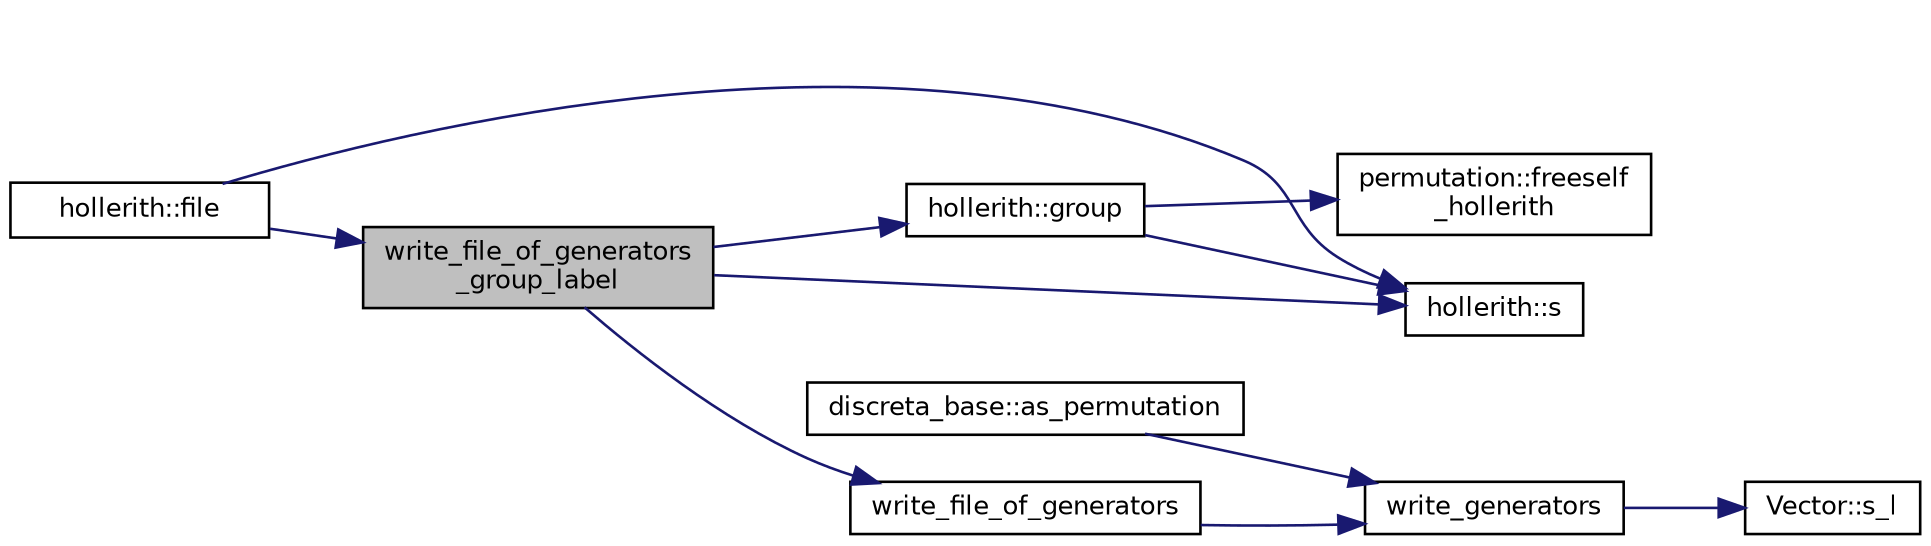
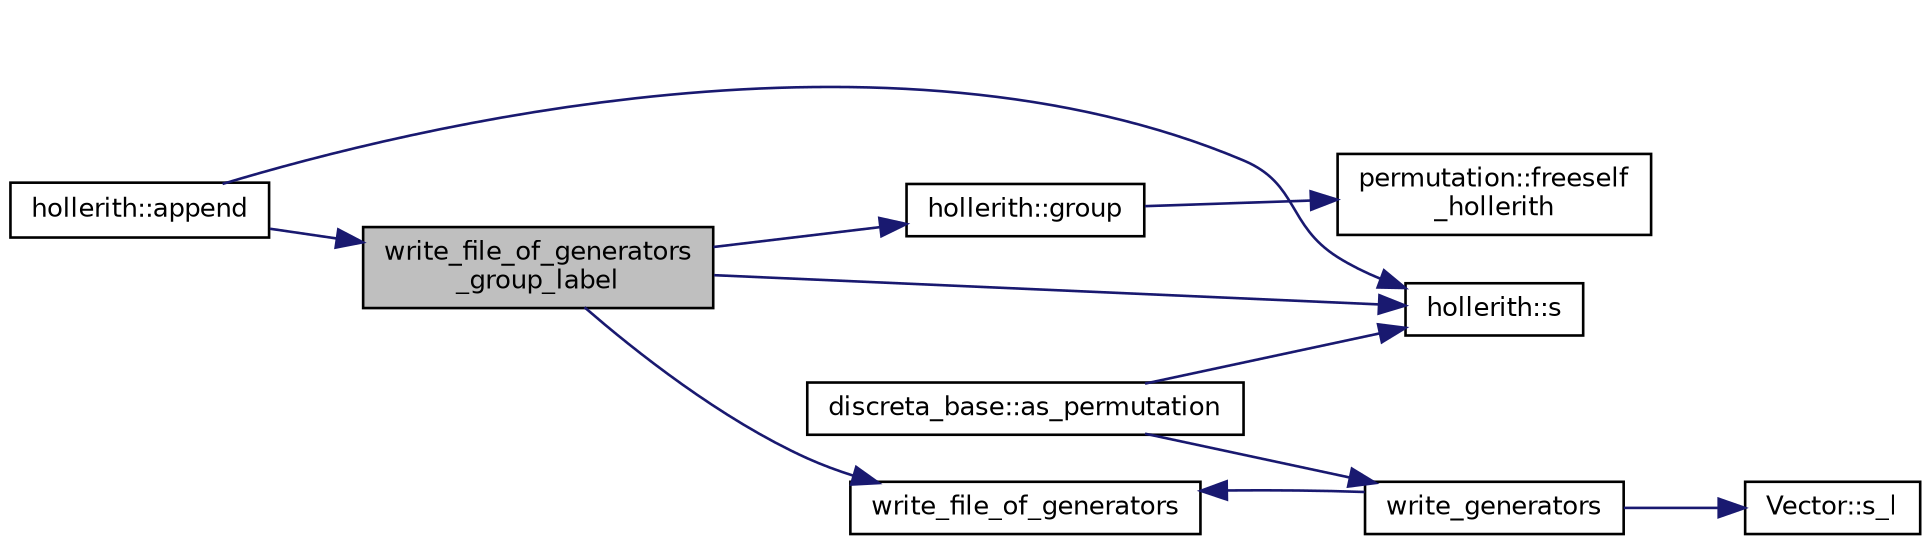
(140, 210) -> (140, 210)
(1262, 260) -> (1262, 359)
(1269, 526) -> (1296, 490)
